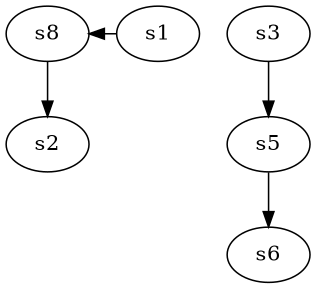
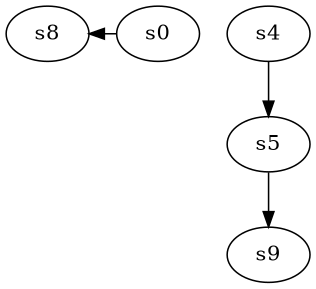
(158, 34) -> (158, 34)
(269, 34) -> (269, 34)
(48, 144) -> none
(269, 255) -> (269, 255)
